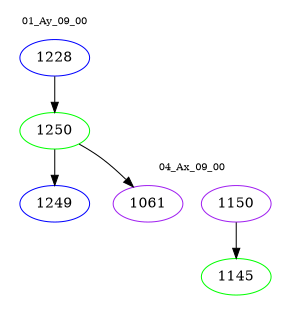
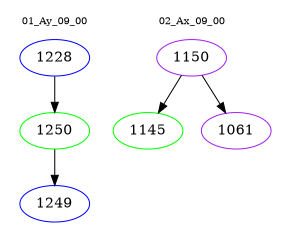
(112, 166) -> (211, 90)
(192, 168) -> (192, 22)
